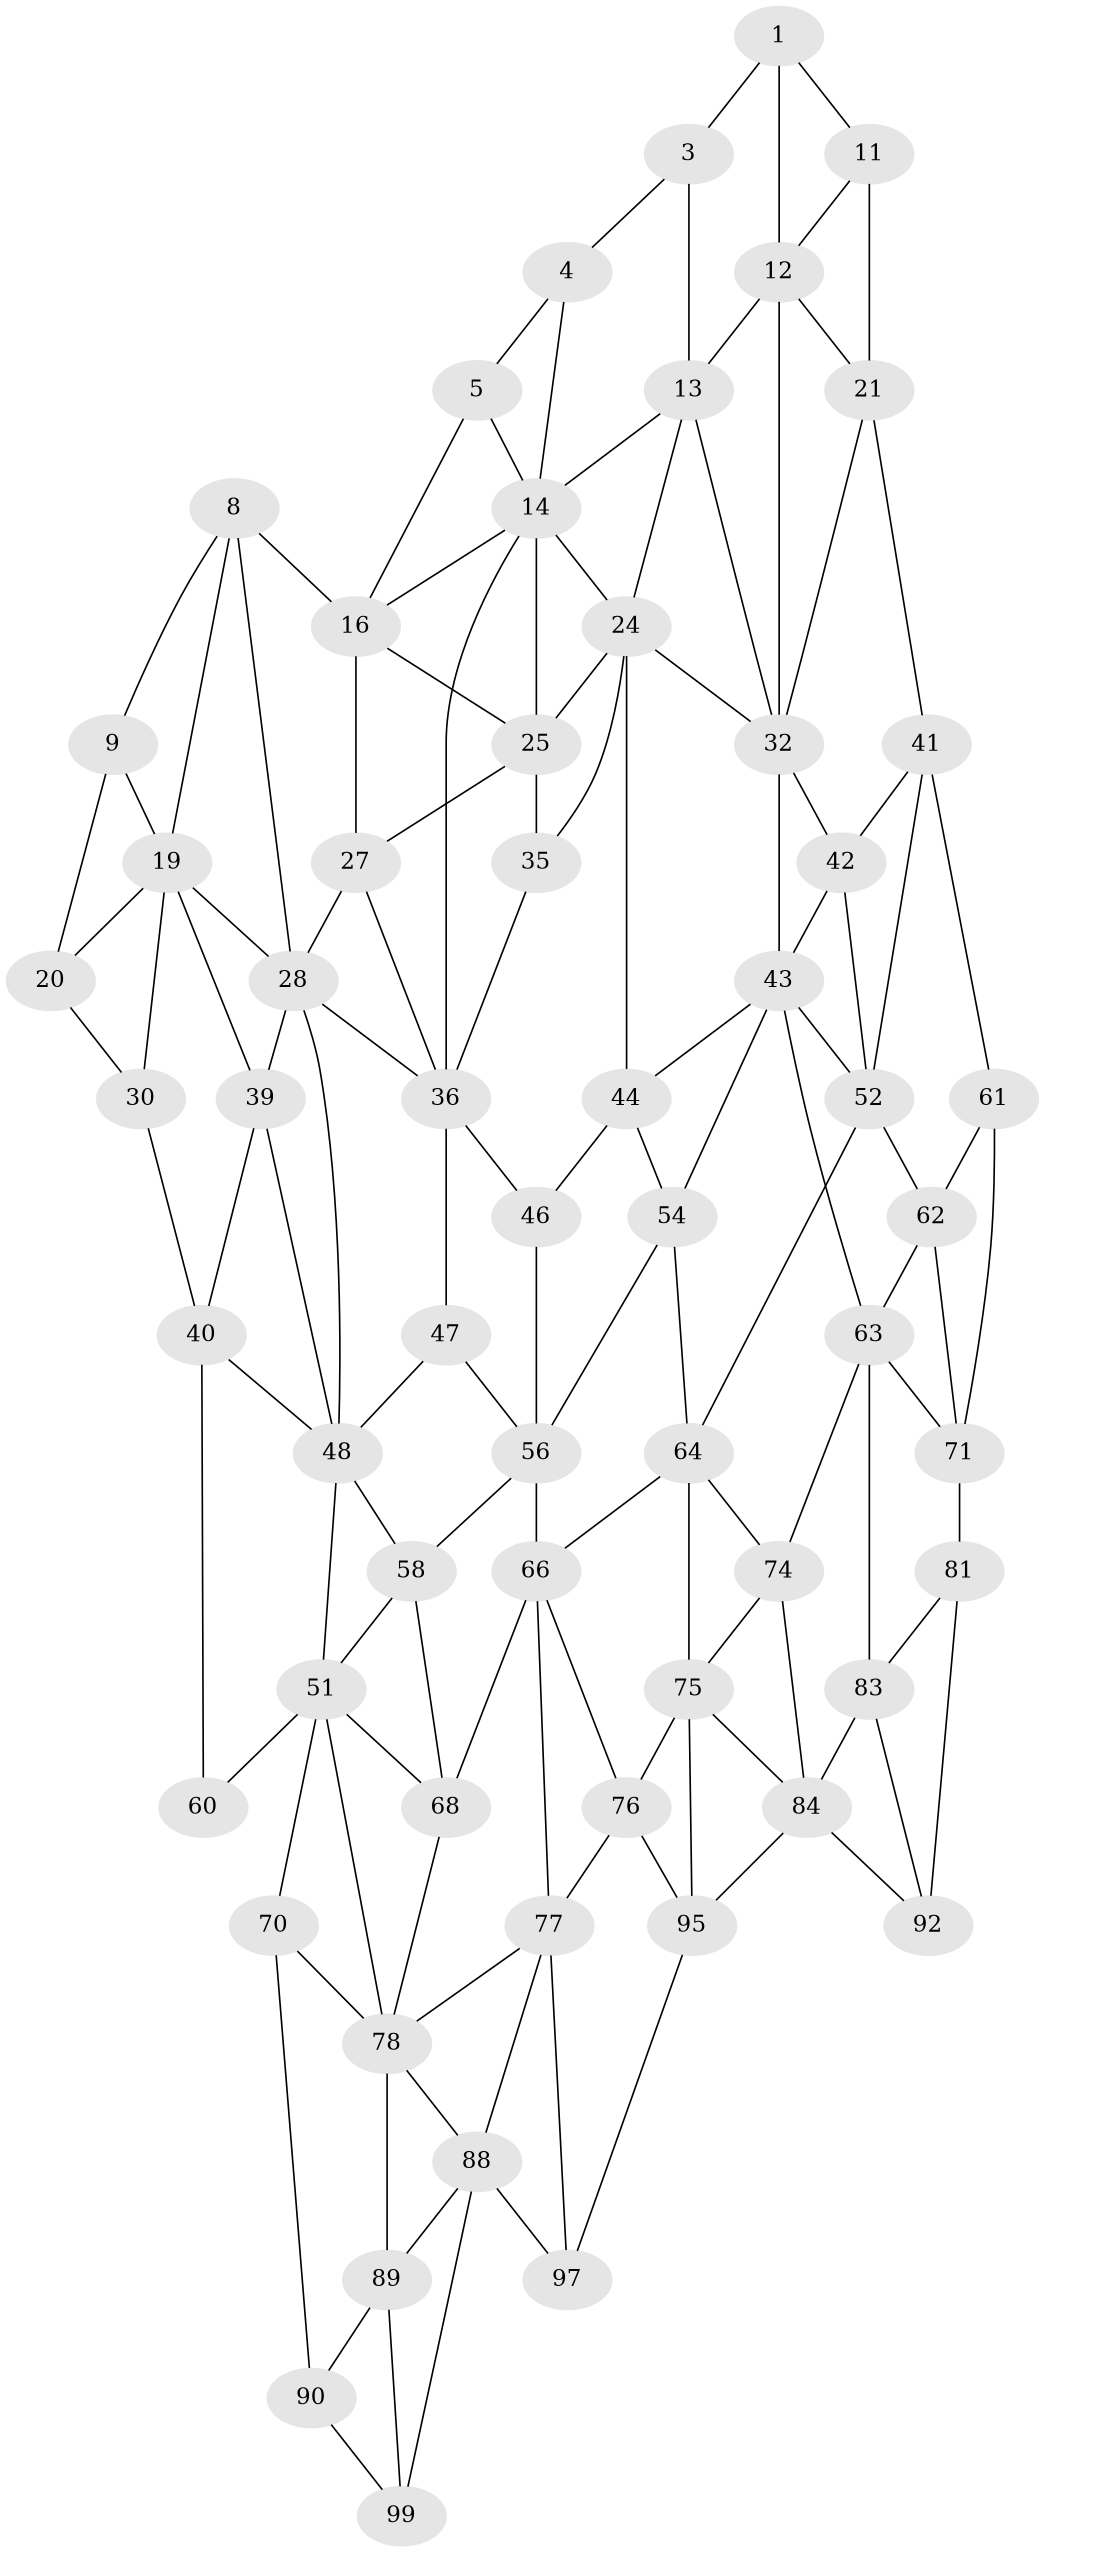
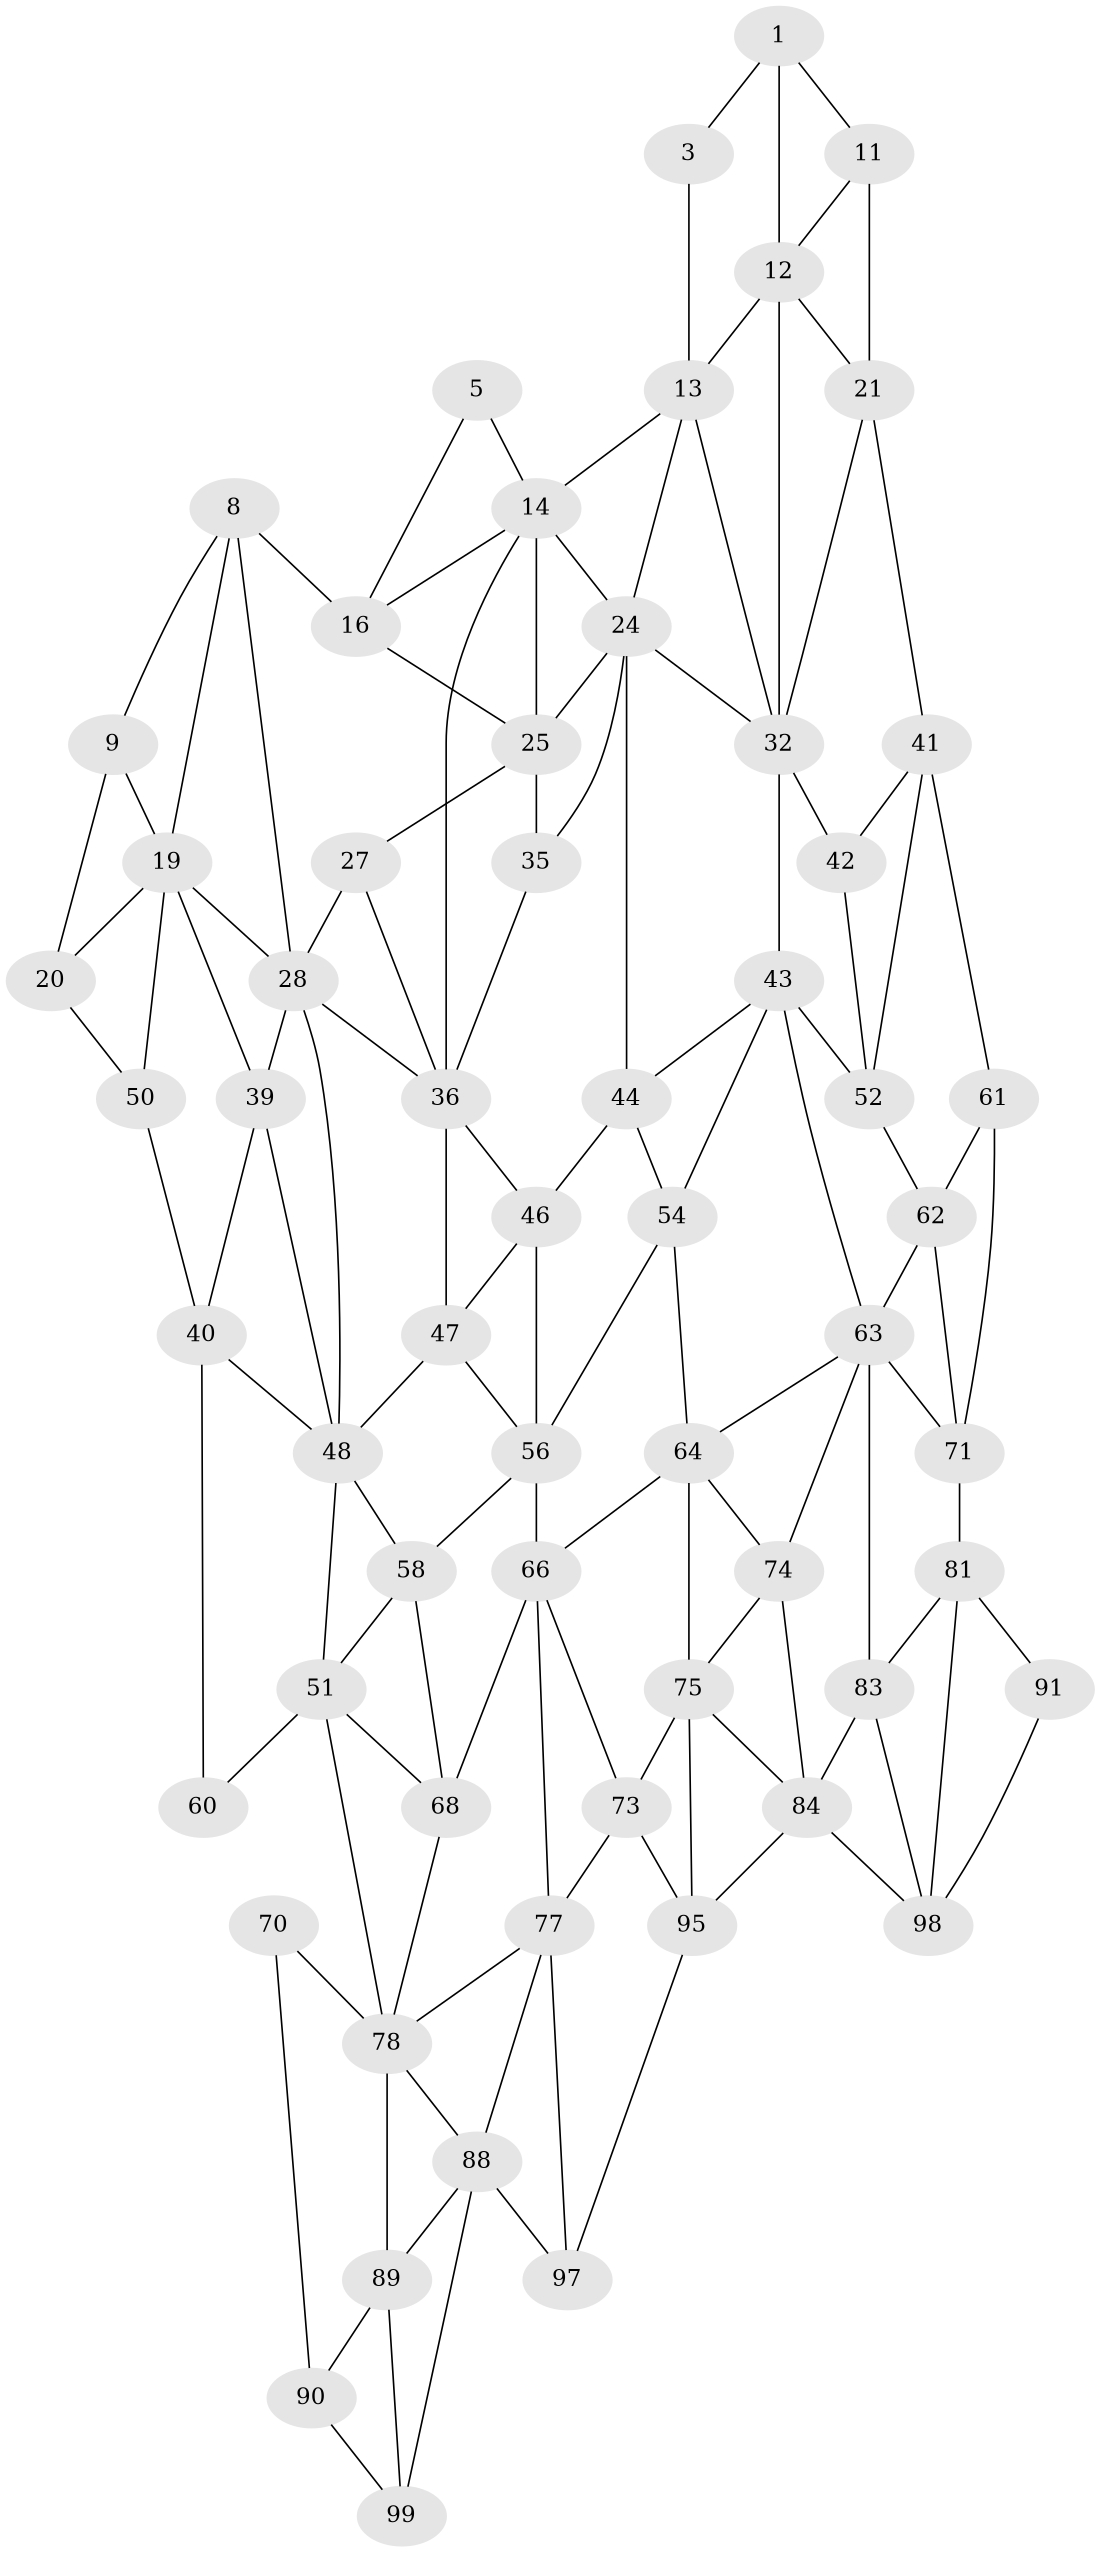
(568, 272) -> none
(356, 745) -> none
(810, 922) -> none
(141, 1099) -> (141, 1099)
none -> (491, 1276)
(779, 1276) -> (779, 1394)
none -> (1050, 1689)
(298, 1808) -> none
(627, 1808) -> (627, 1808)
(928, 1926) -> (928, 1926)
